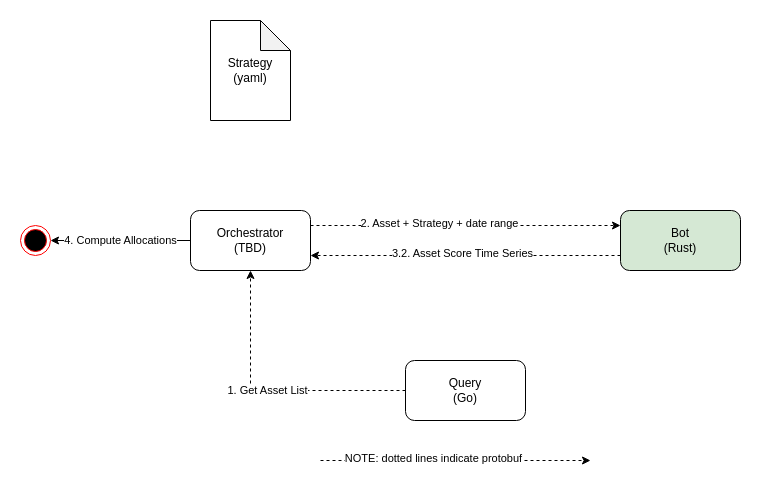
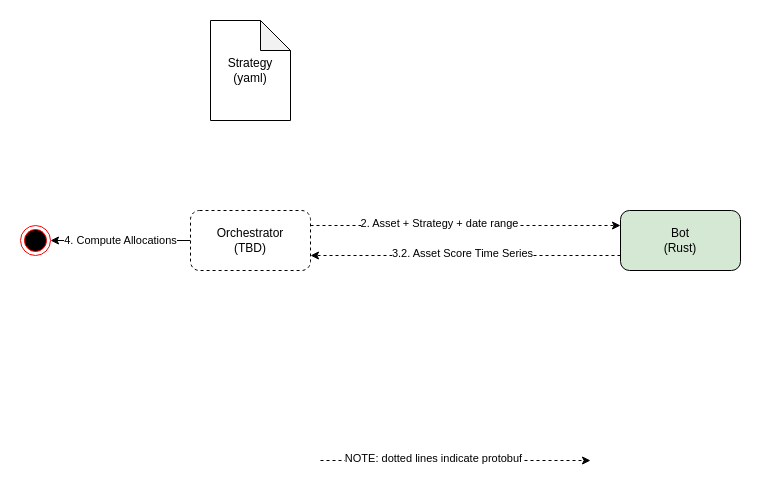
(251, 241) -> (251, 241)
(272, 391) -> none
(466, 391) -> none
